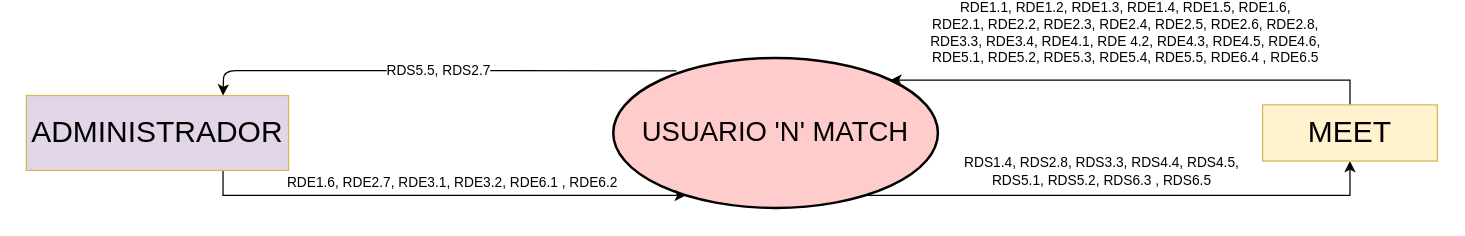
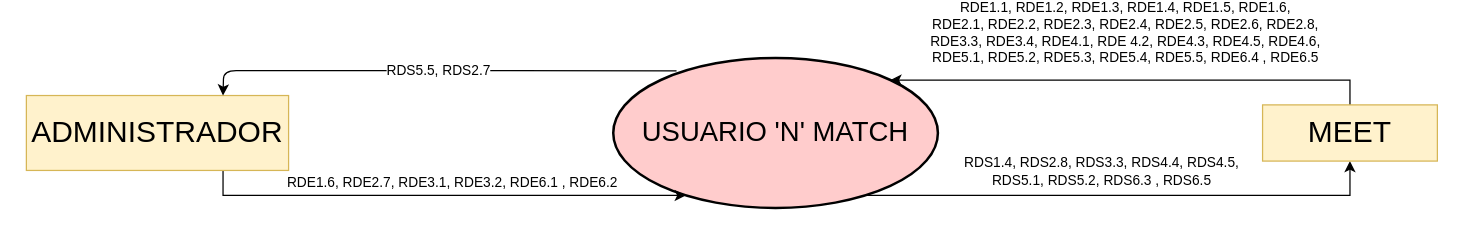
(157, 133) -> (157, 133)
